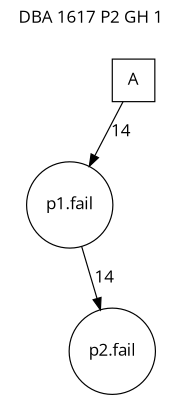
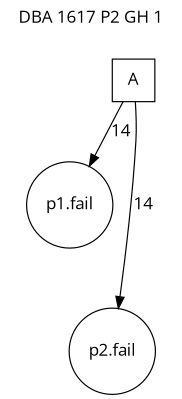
(89, 273) -> (131, 199)
